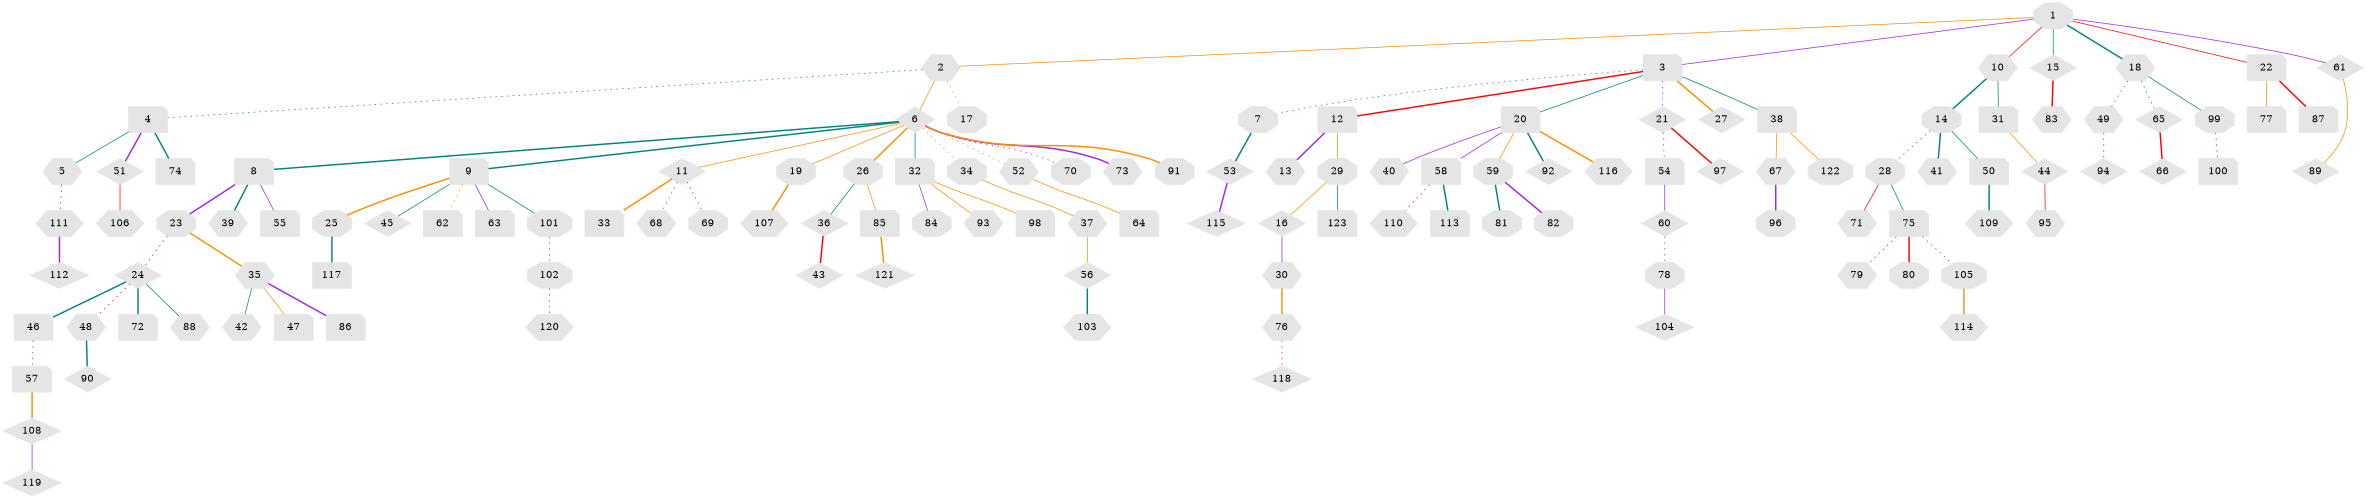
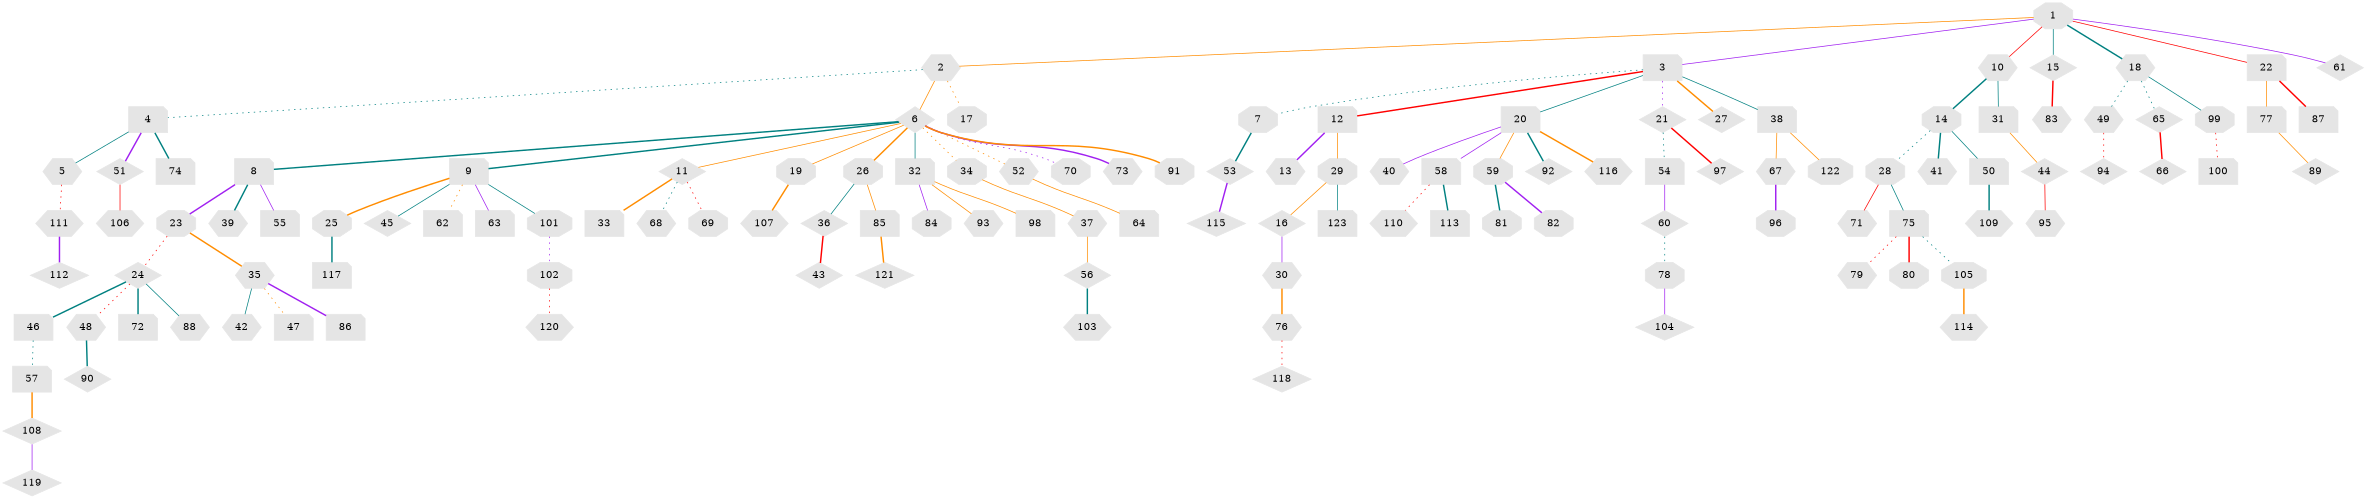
(2347, 124) -> (2293, 148)
(274, 301) -> (274, 301)
